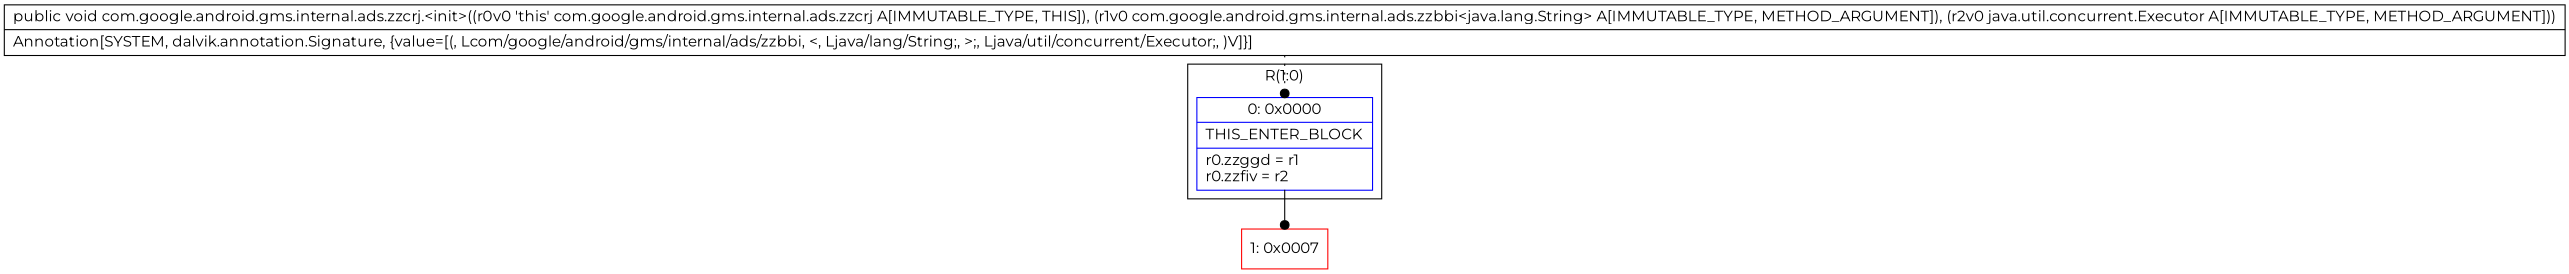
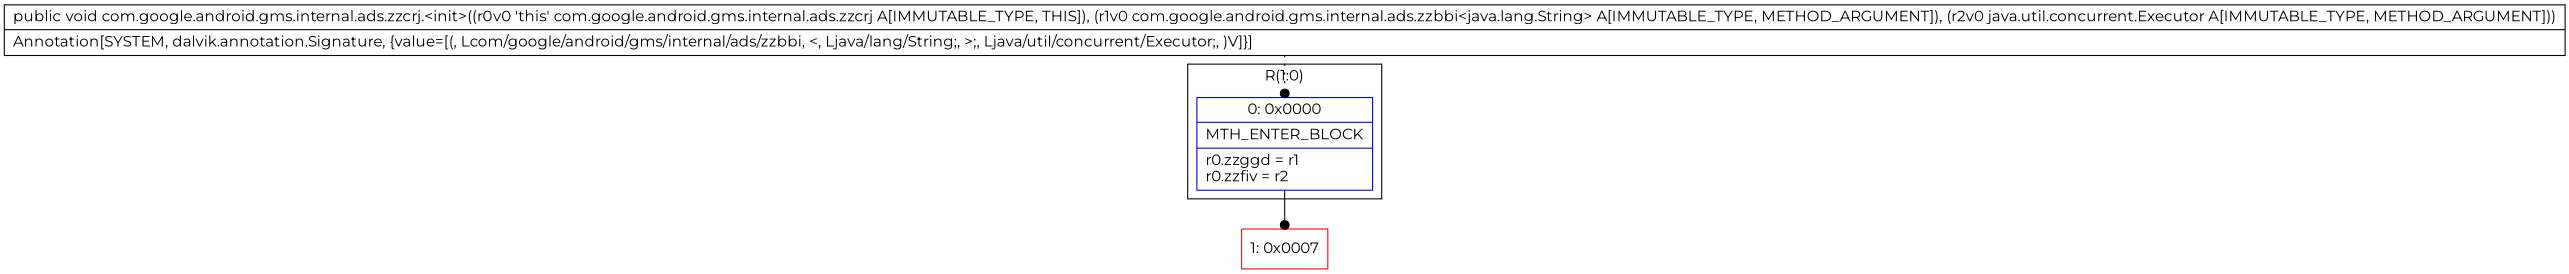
(1284, 135) -> (1285, 135)
